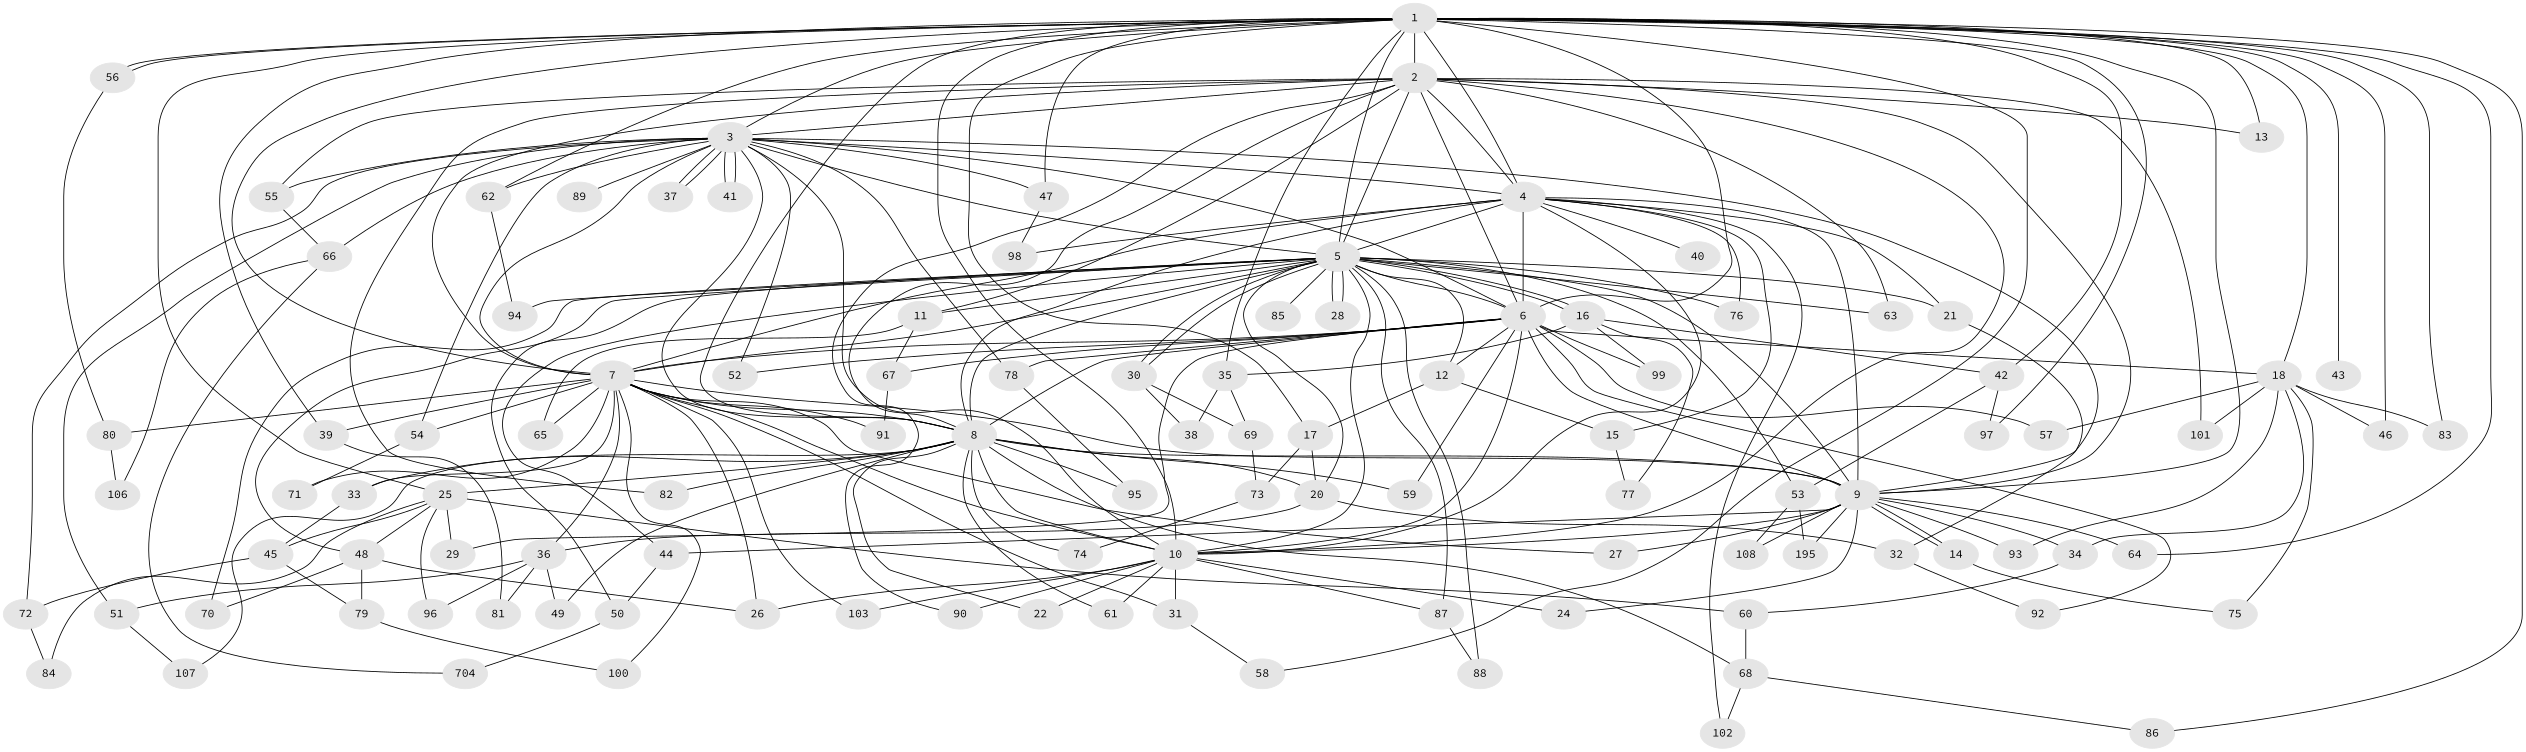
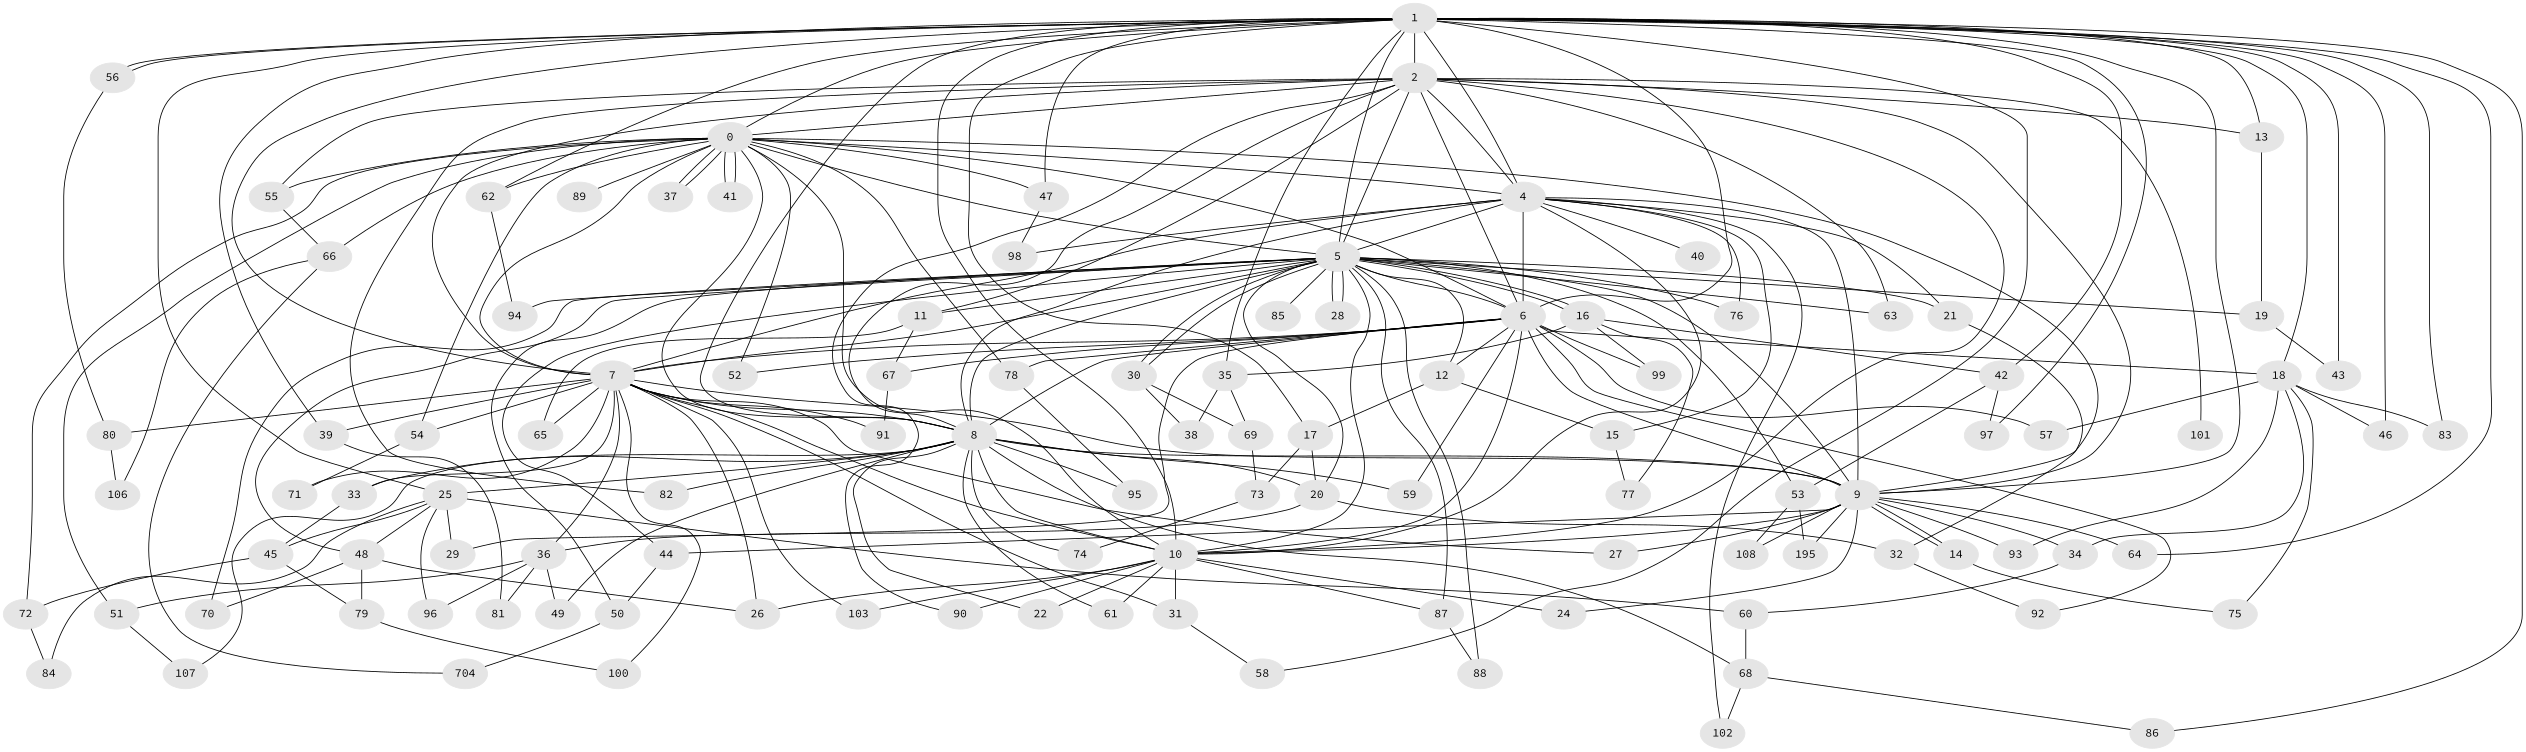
(730, 137) -> (730, 137)
none -> (2261, 316)
(2245, 402) -> none
